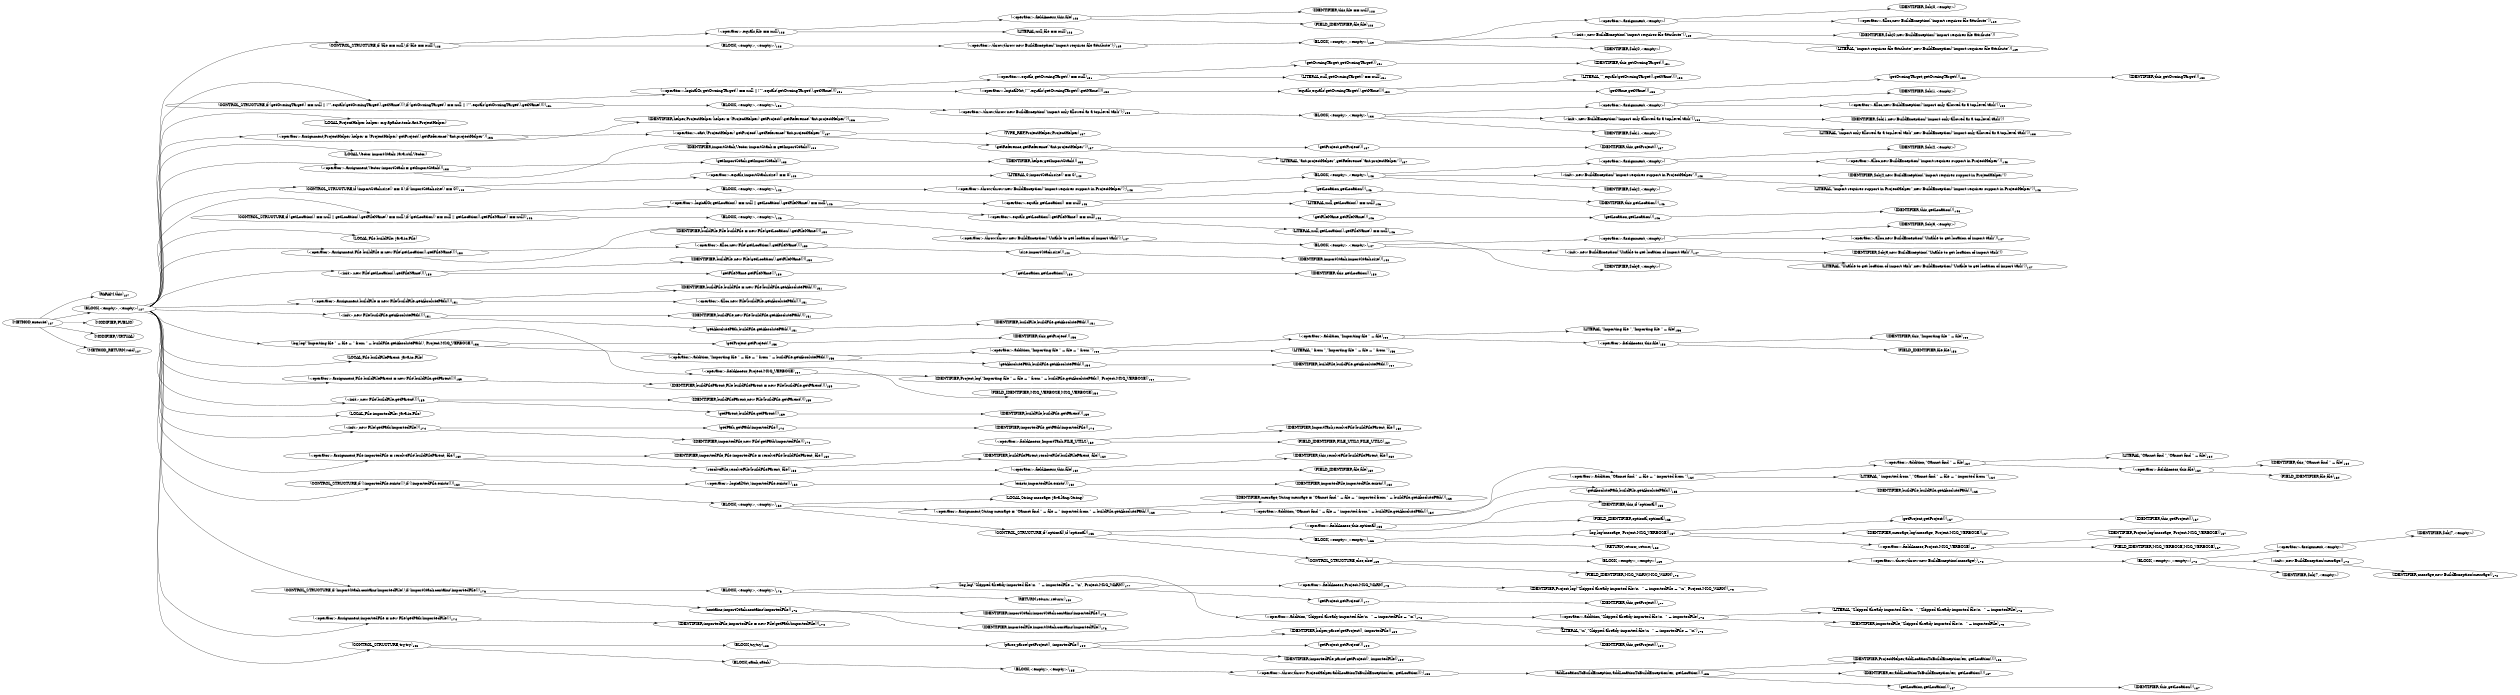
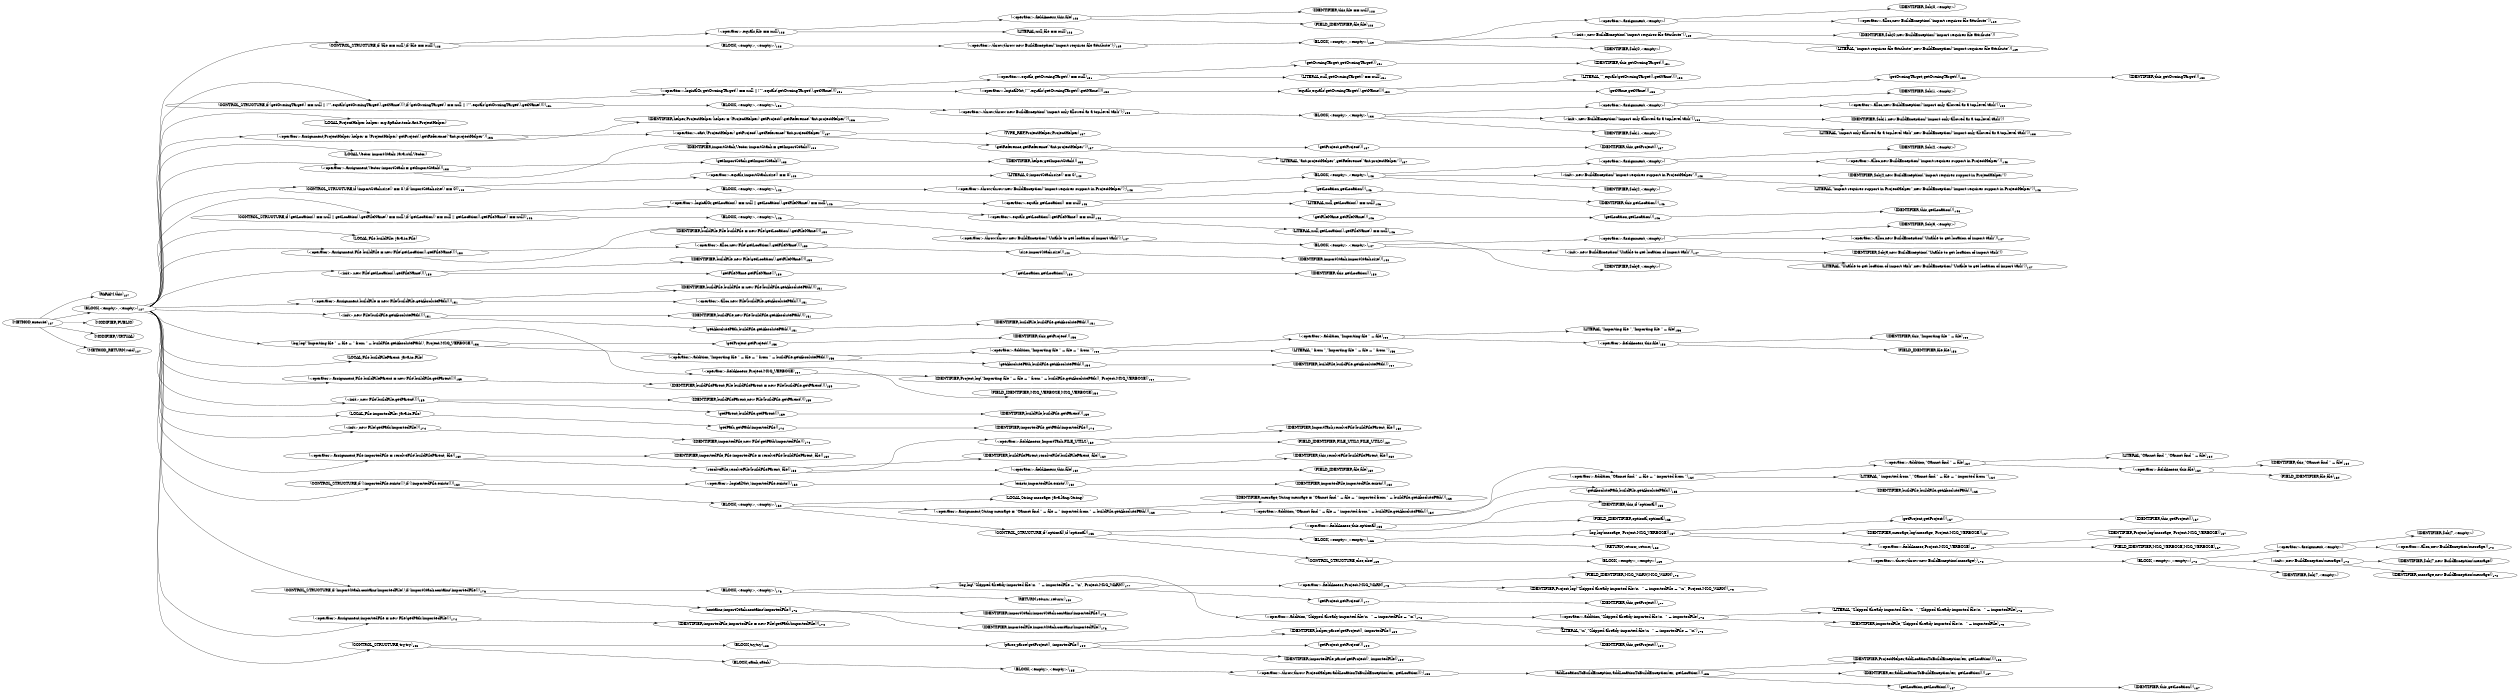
(572, 428) -> (570, 420)
none -> (894, 454)
none -> (2445, 547)
none -> (2445, 561)
(1482, 568) -> (1486, 581)
